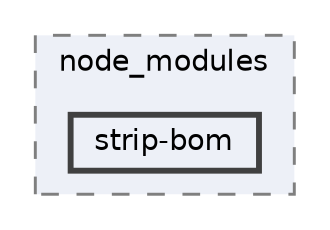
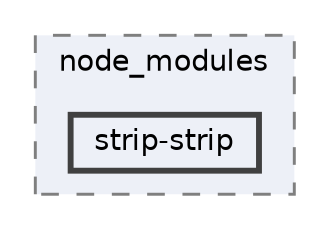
(165, 143) -> (165, 143)
